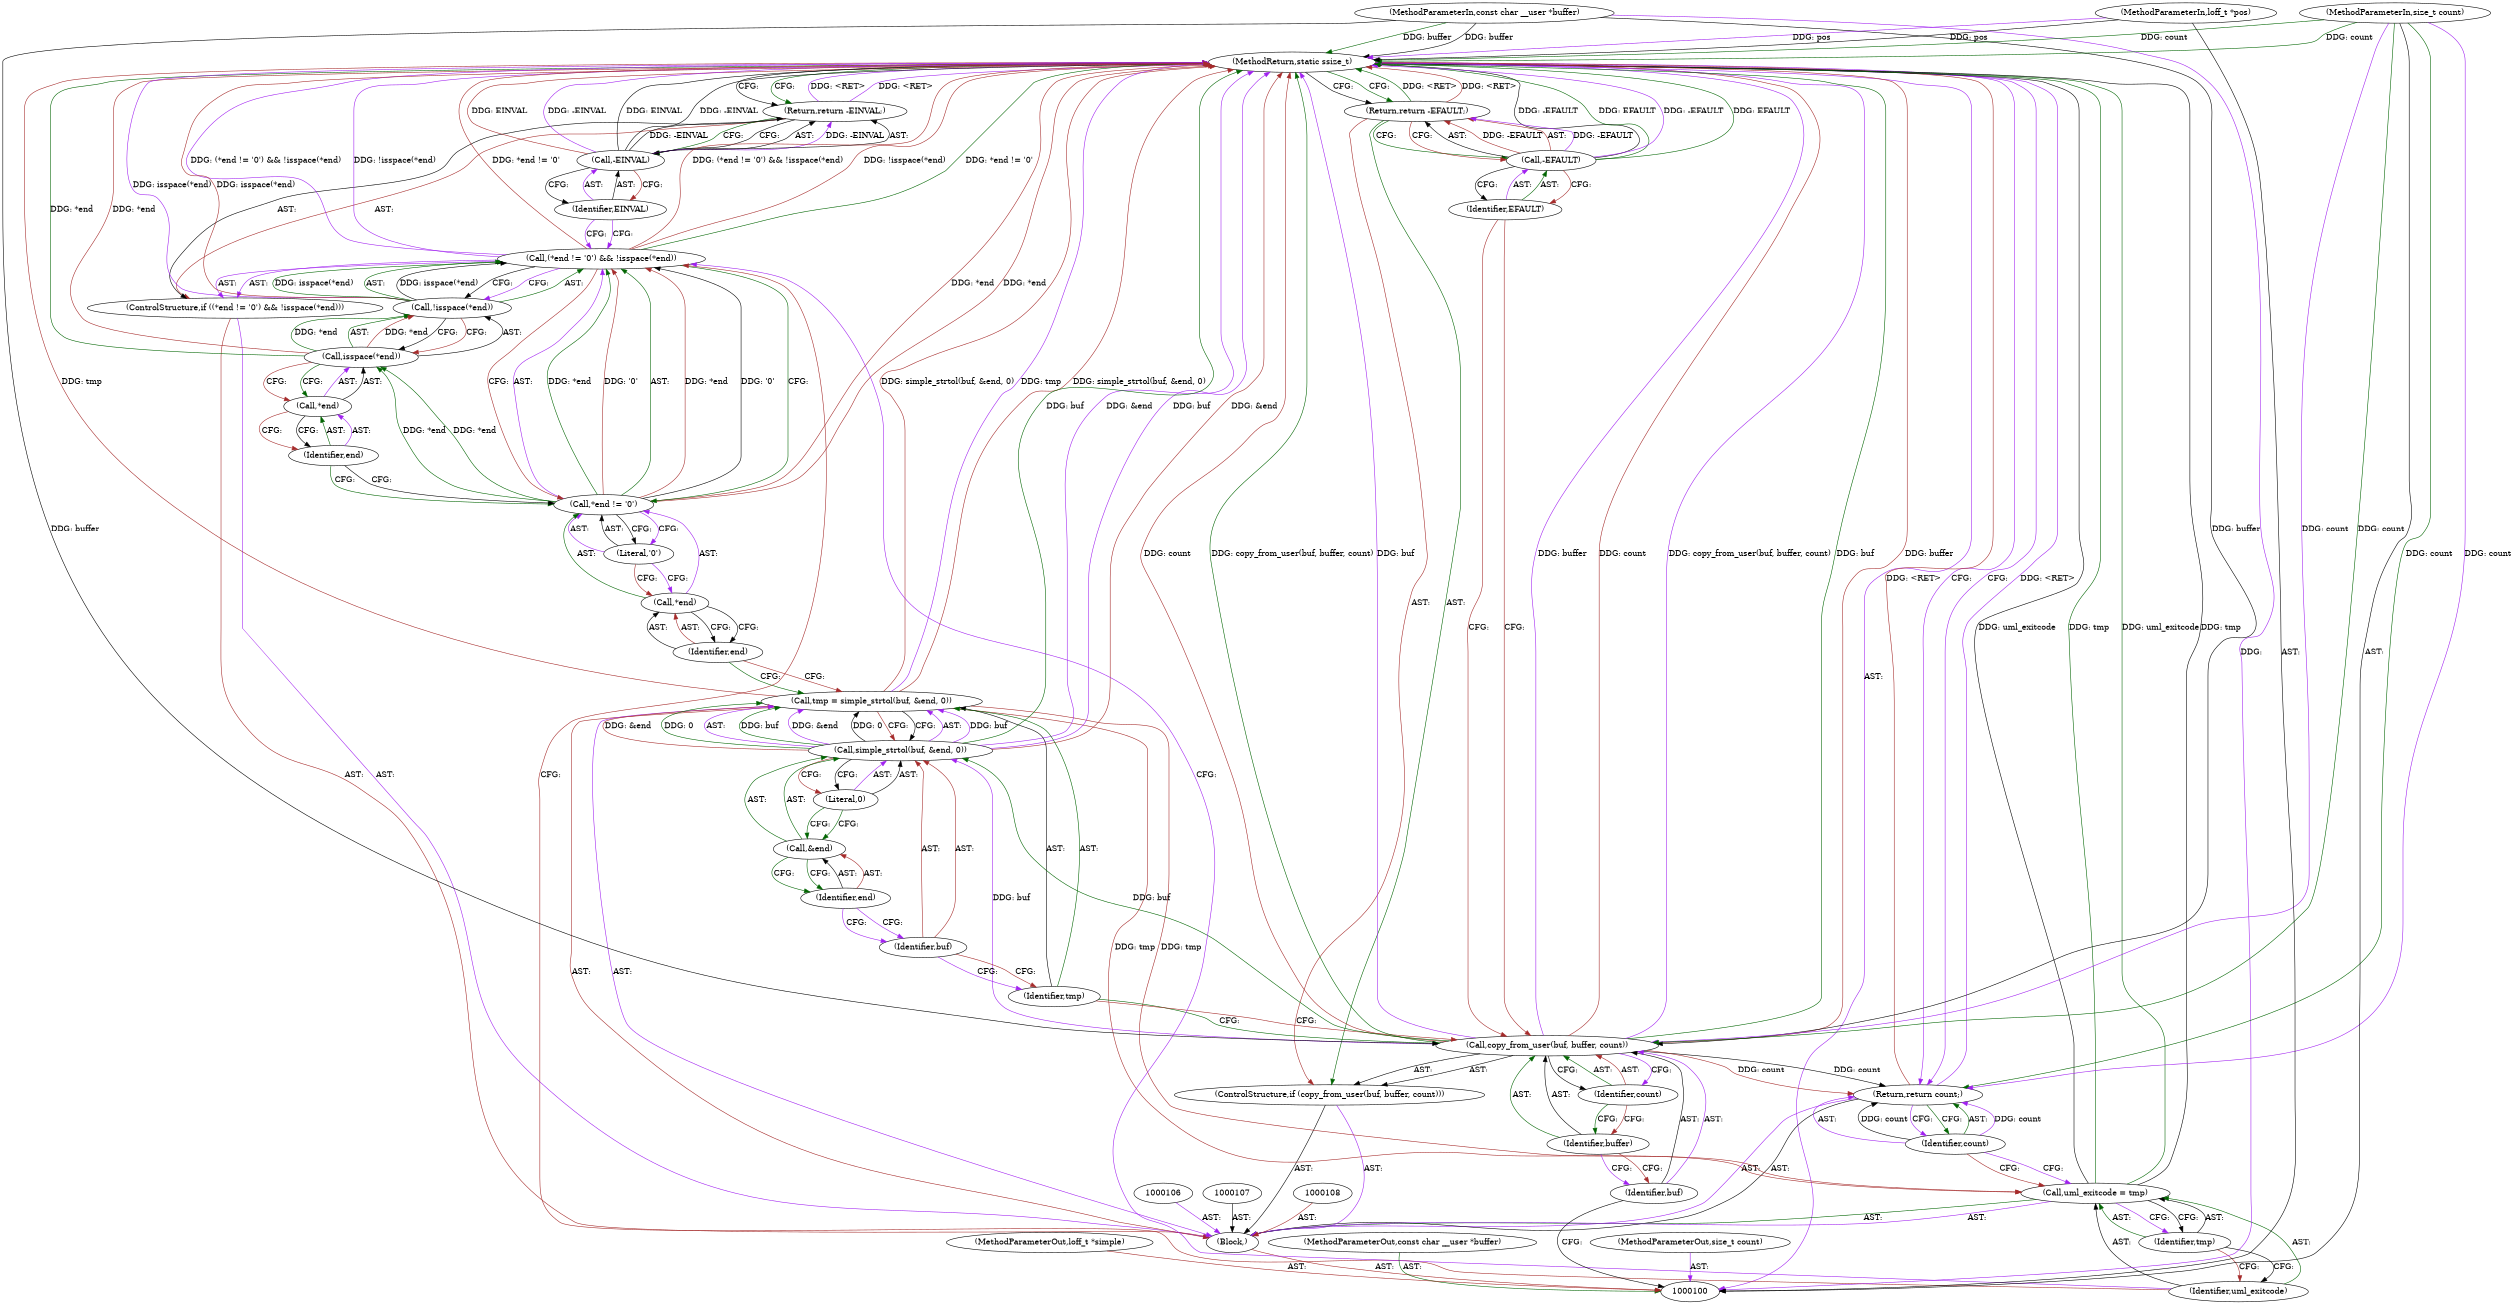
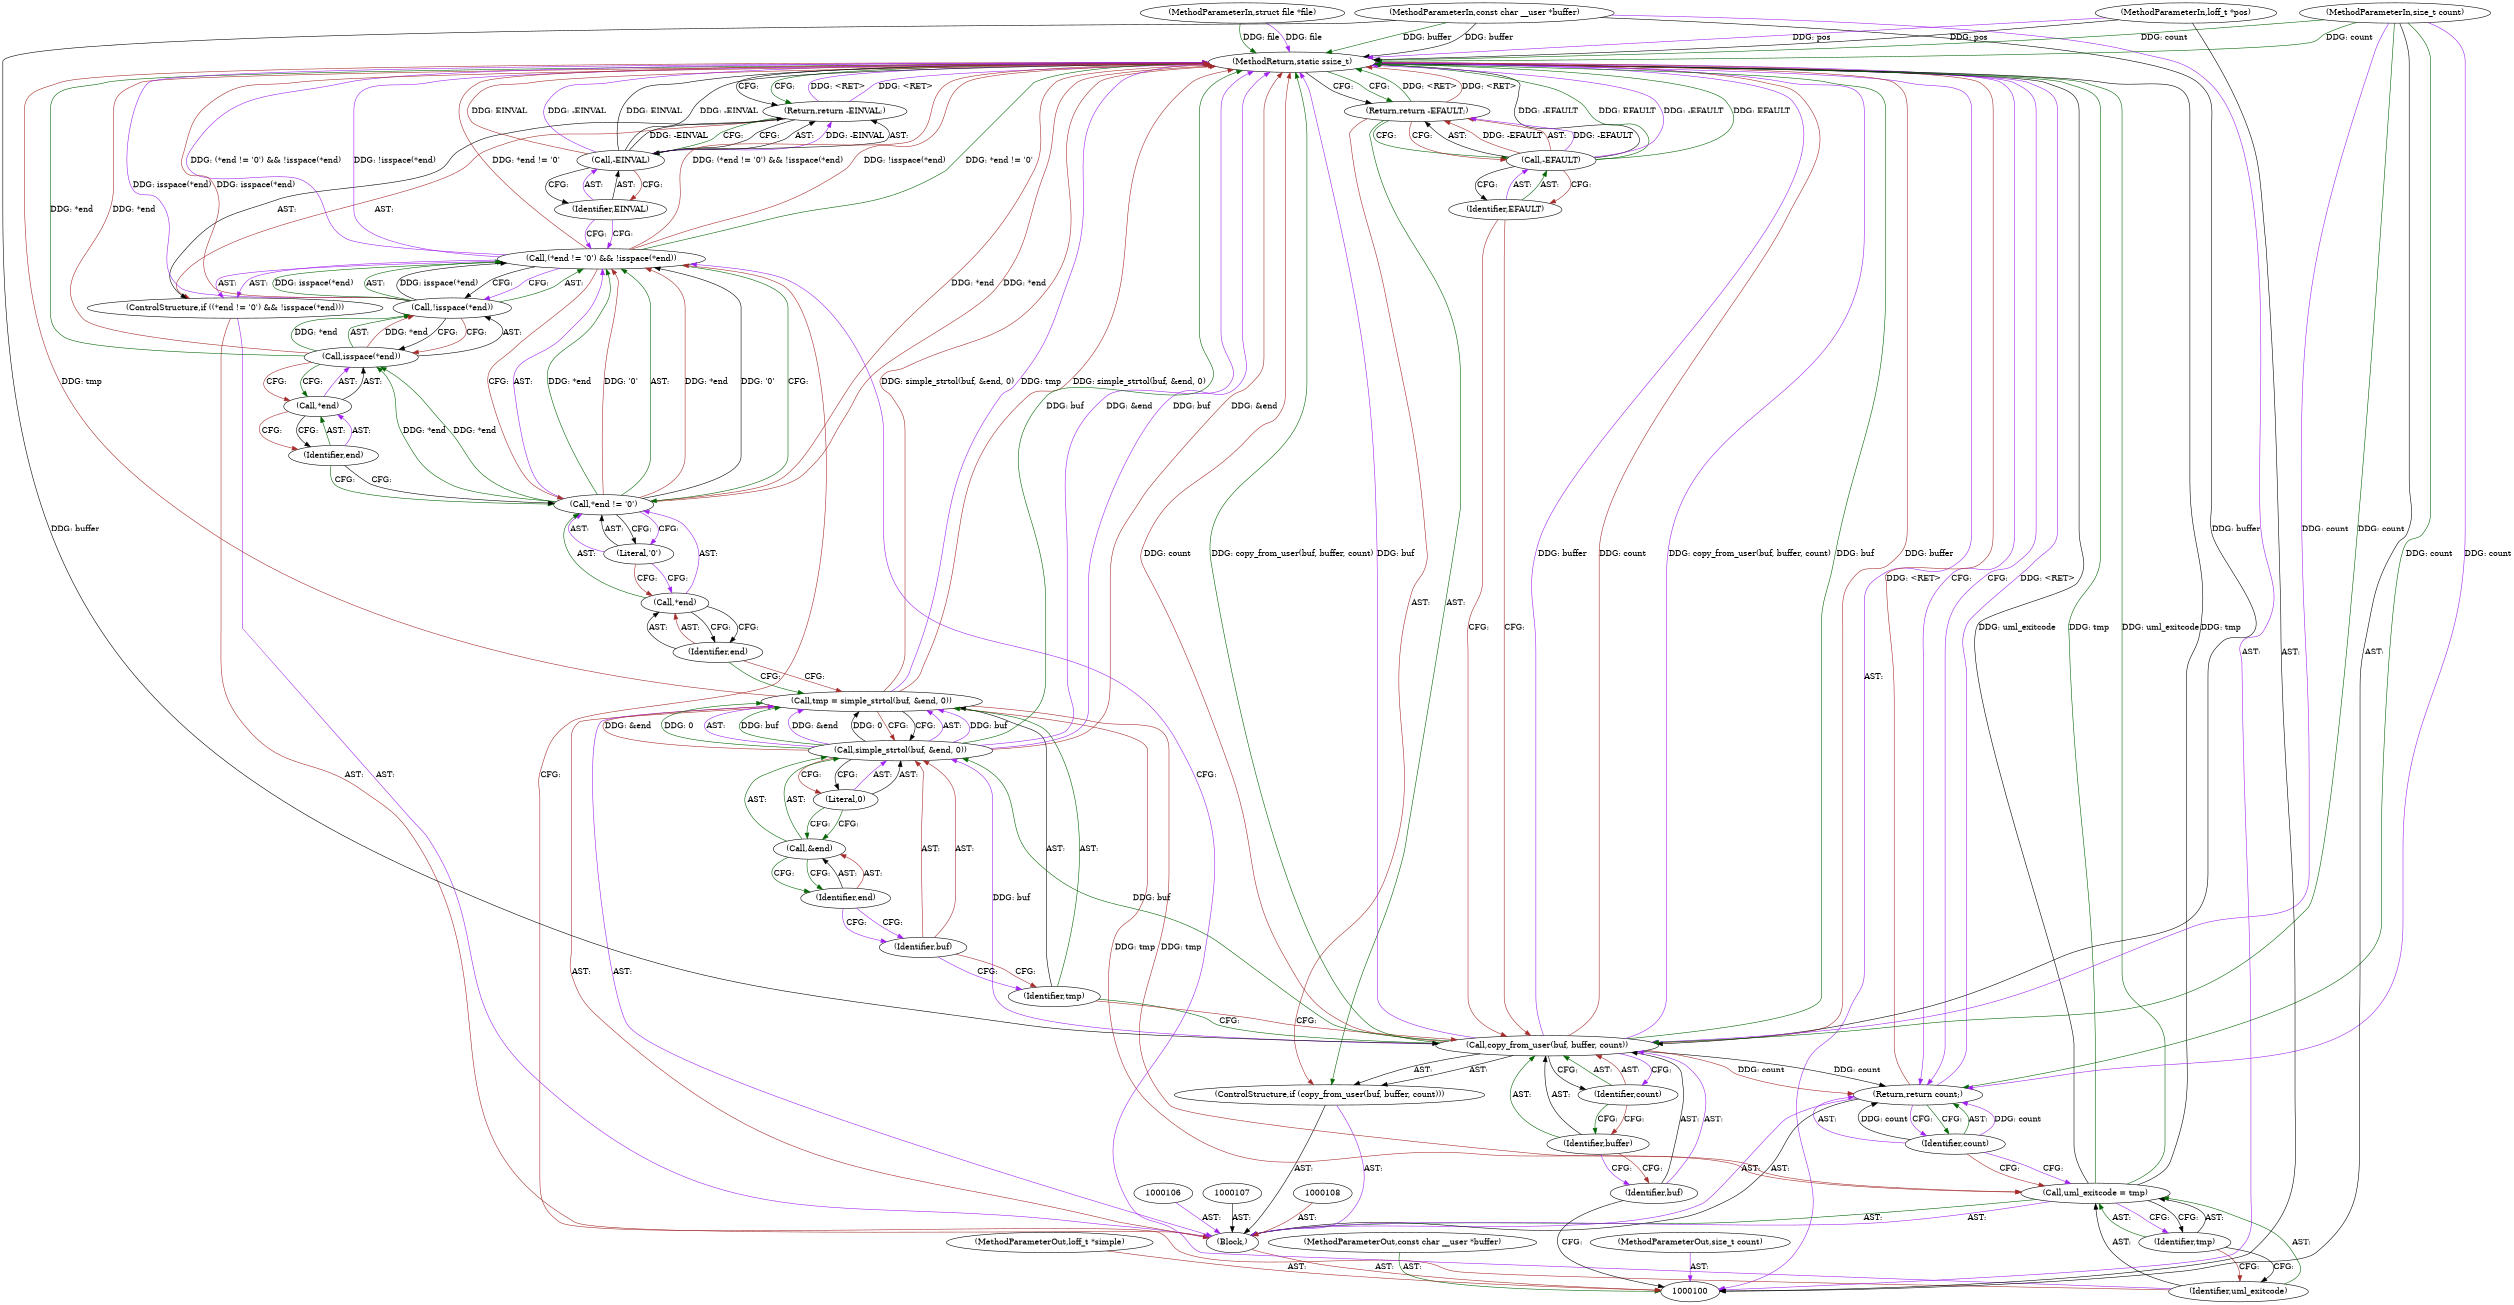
none -> (1242, 13)
(2253, 652) -> (2253, 652)
